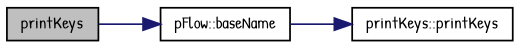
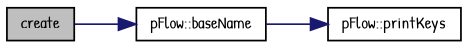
(53, 24) -> (41, 24)
(432, 24) -> (394, 24)
